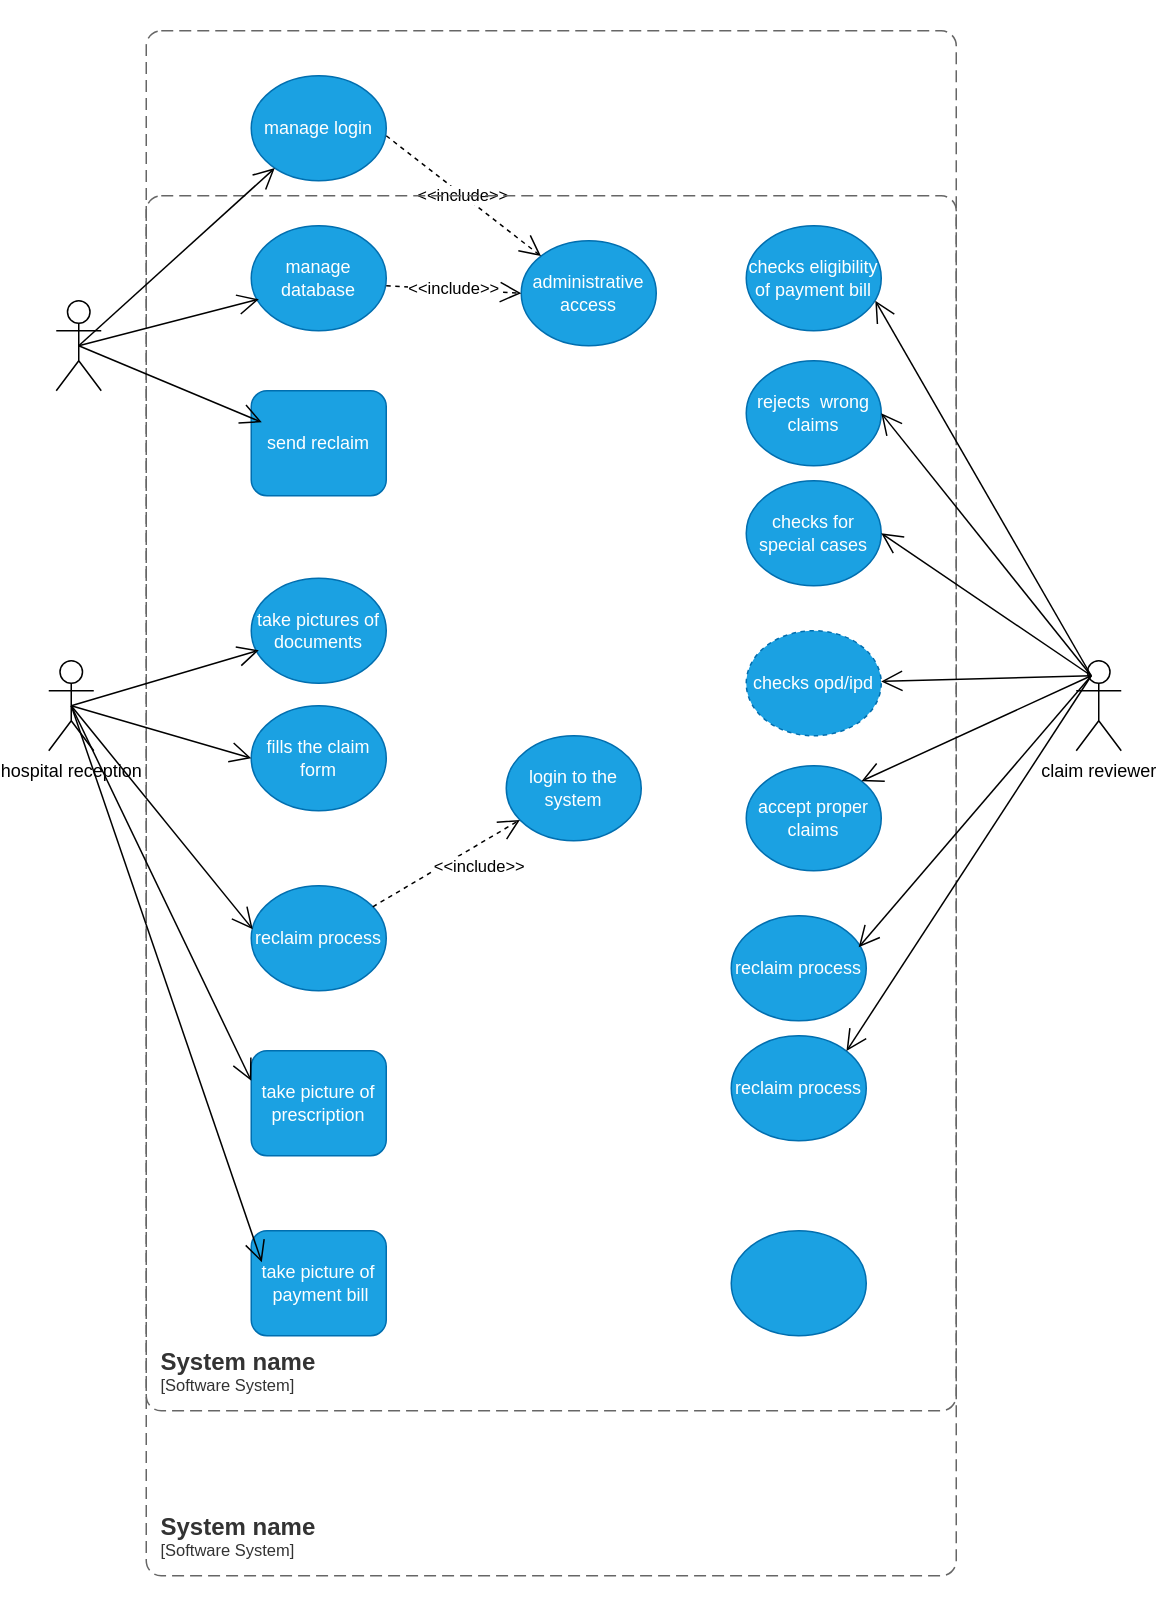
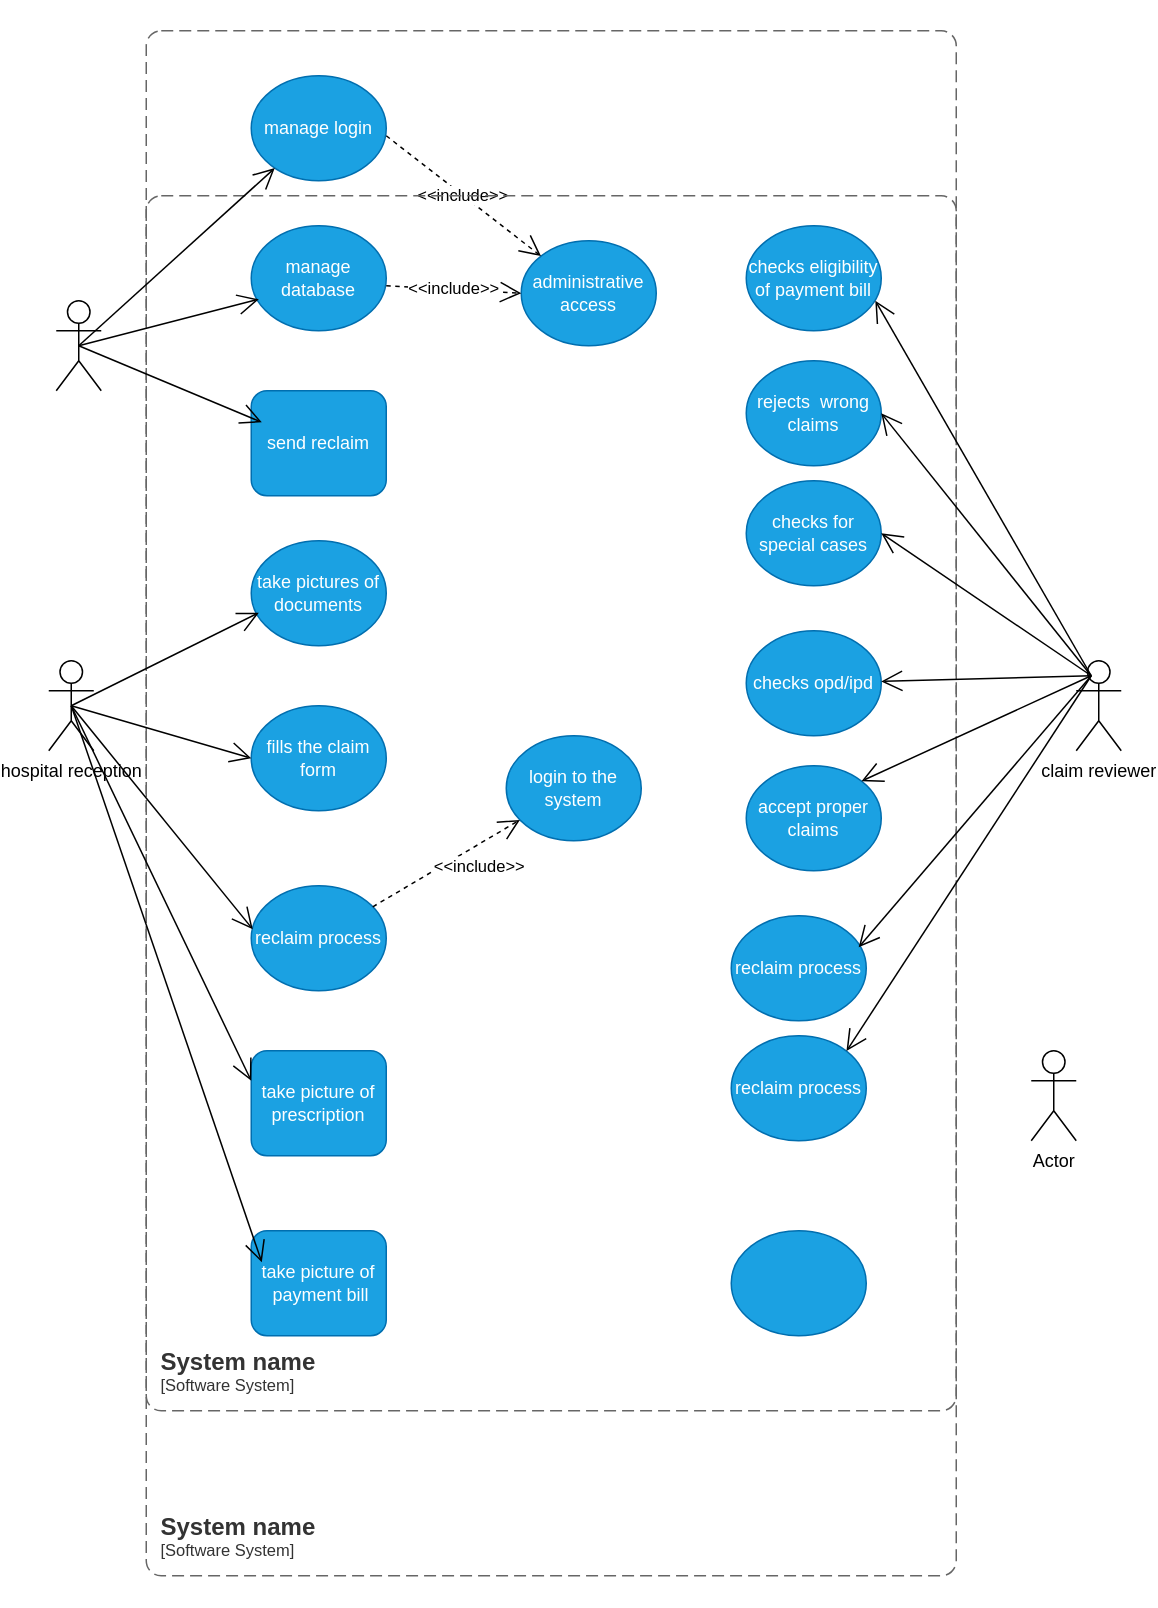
(319, 631) -> (319, 593)
(814, 683) -> (814, 683)
none -> (1054, 1096)
